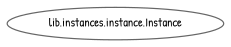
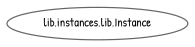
(115, 24) -> (97, 24)
